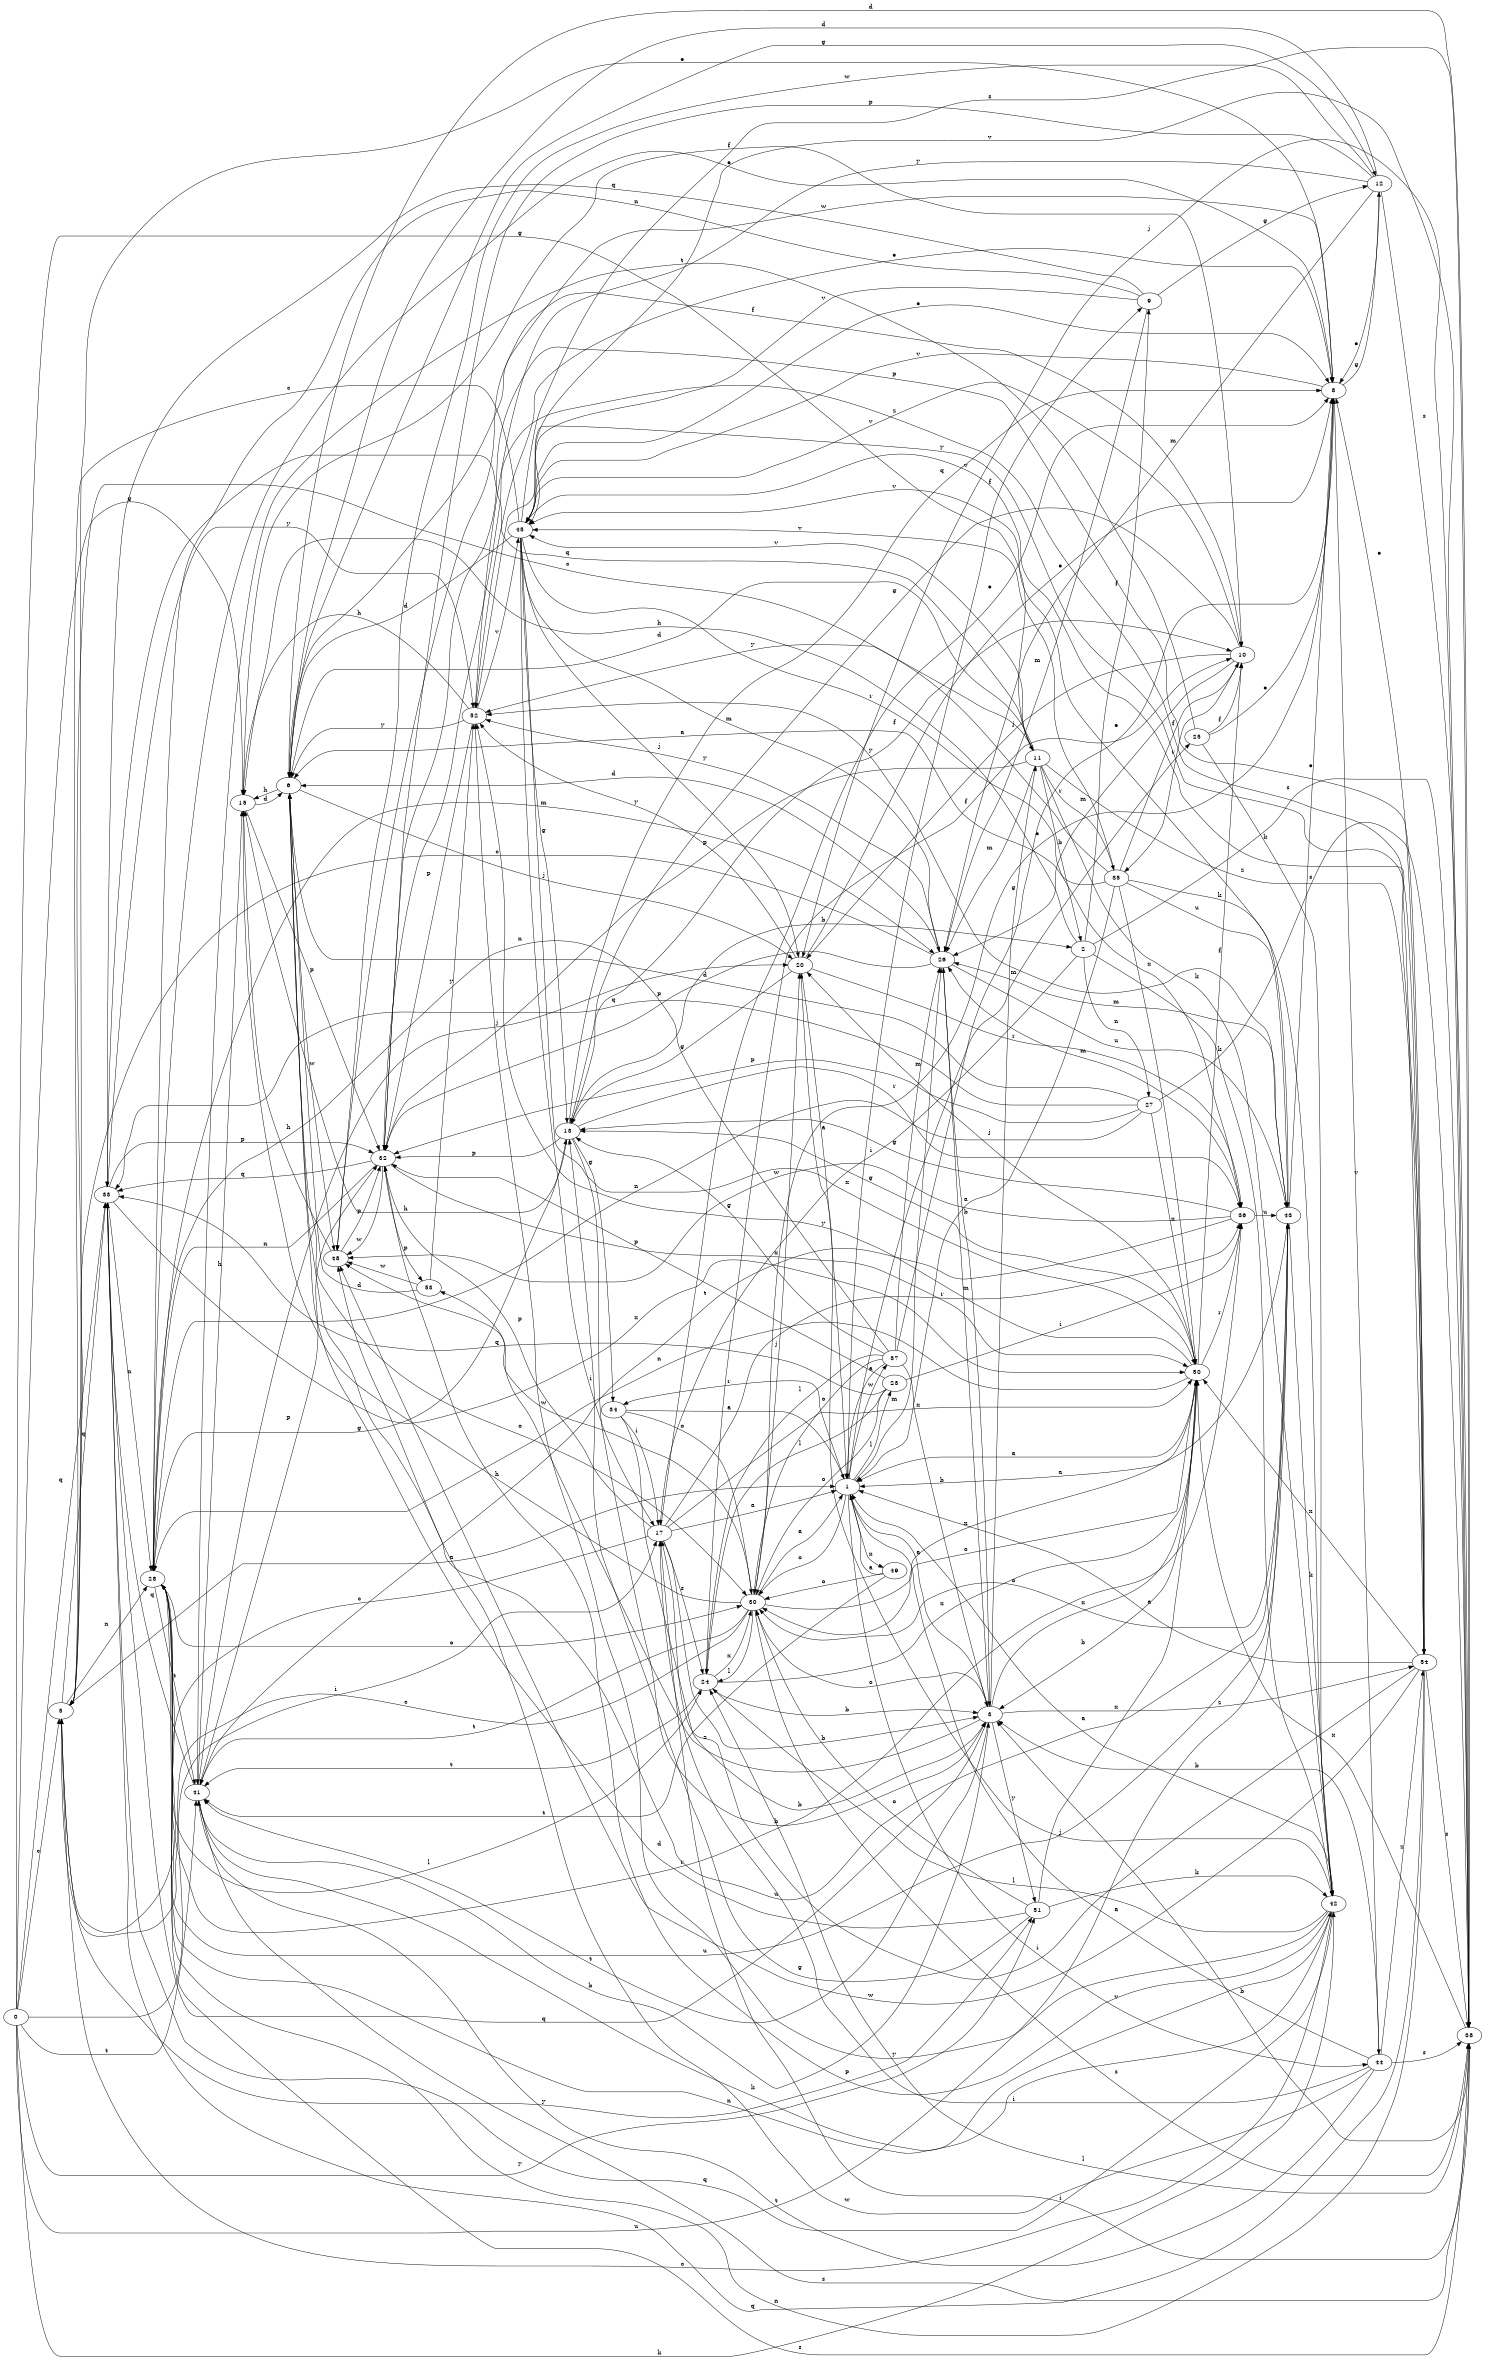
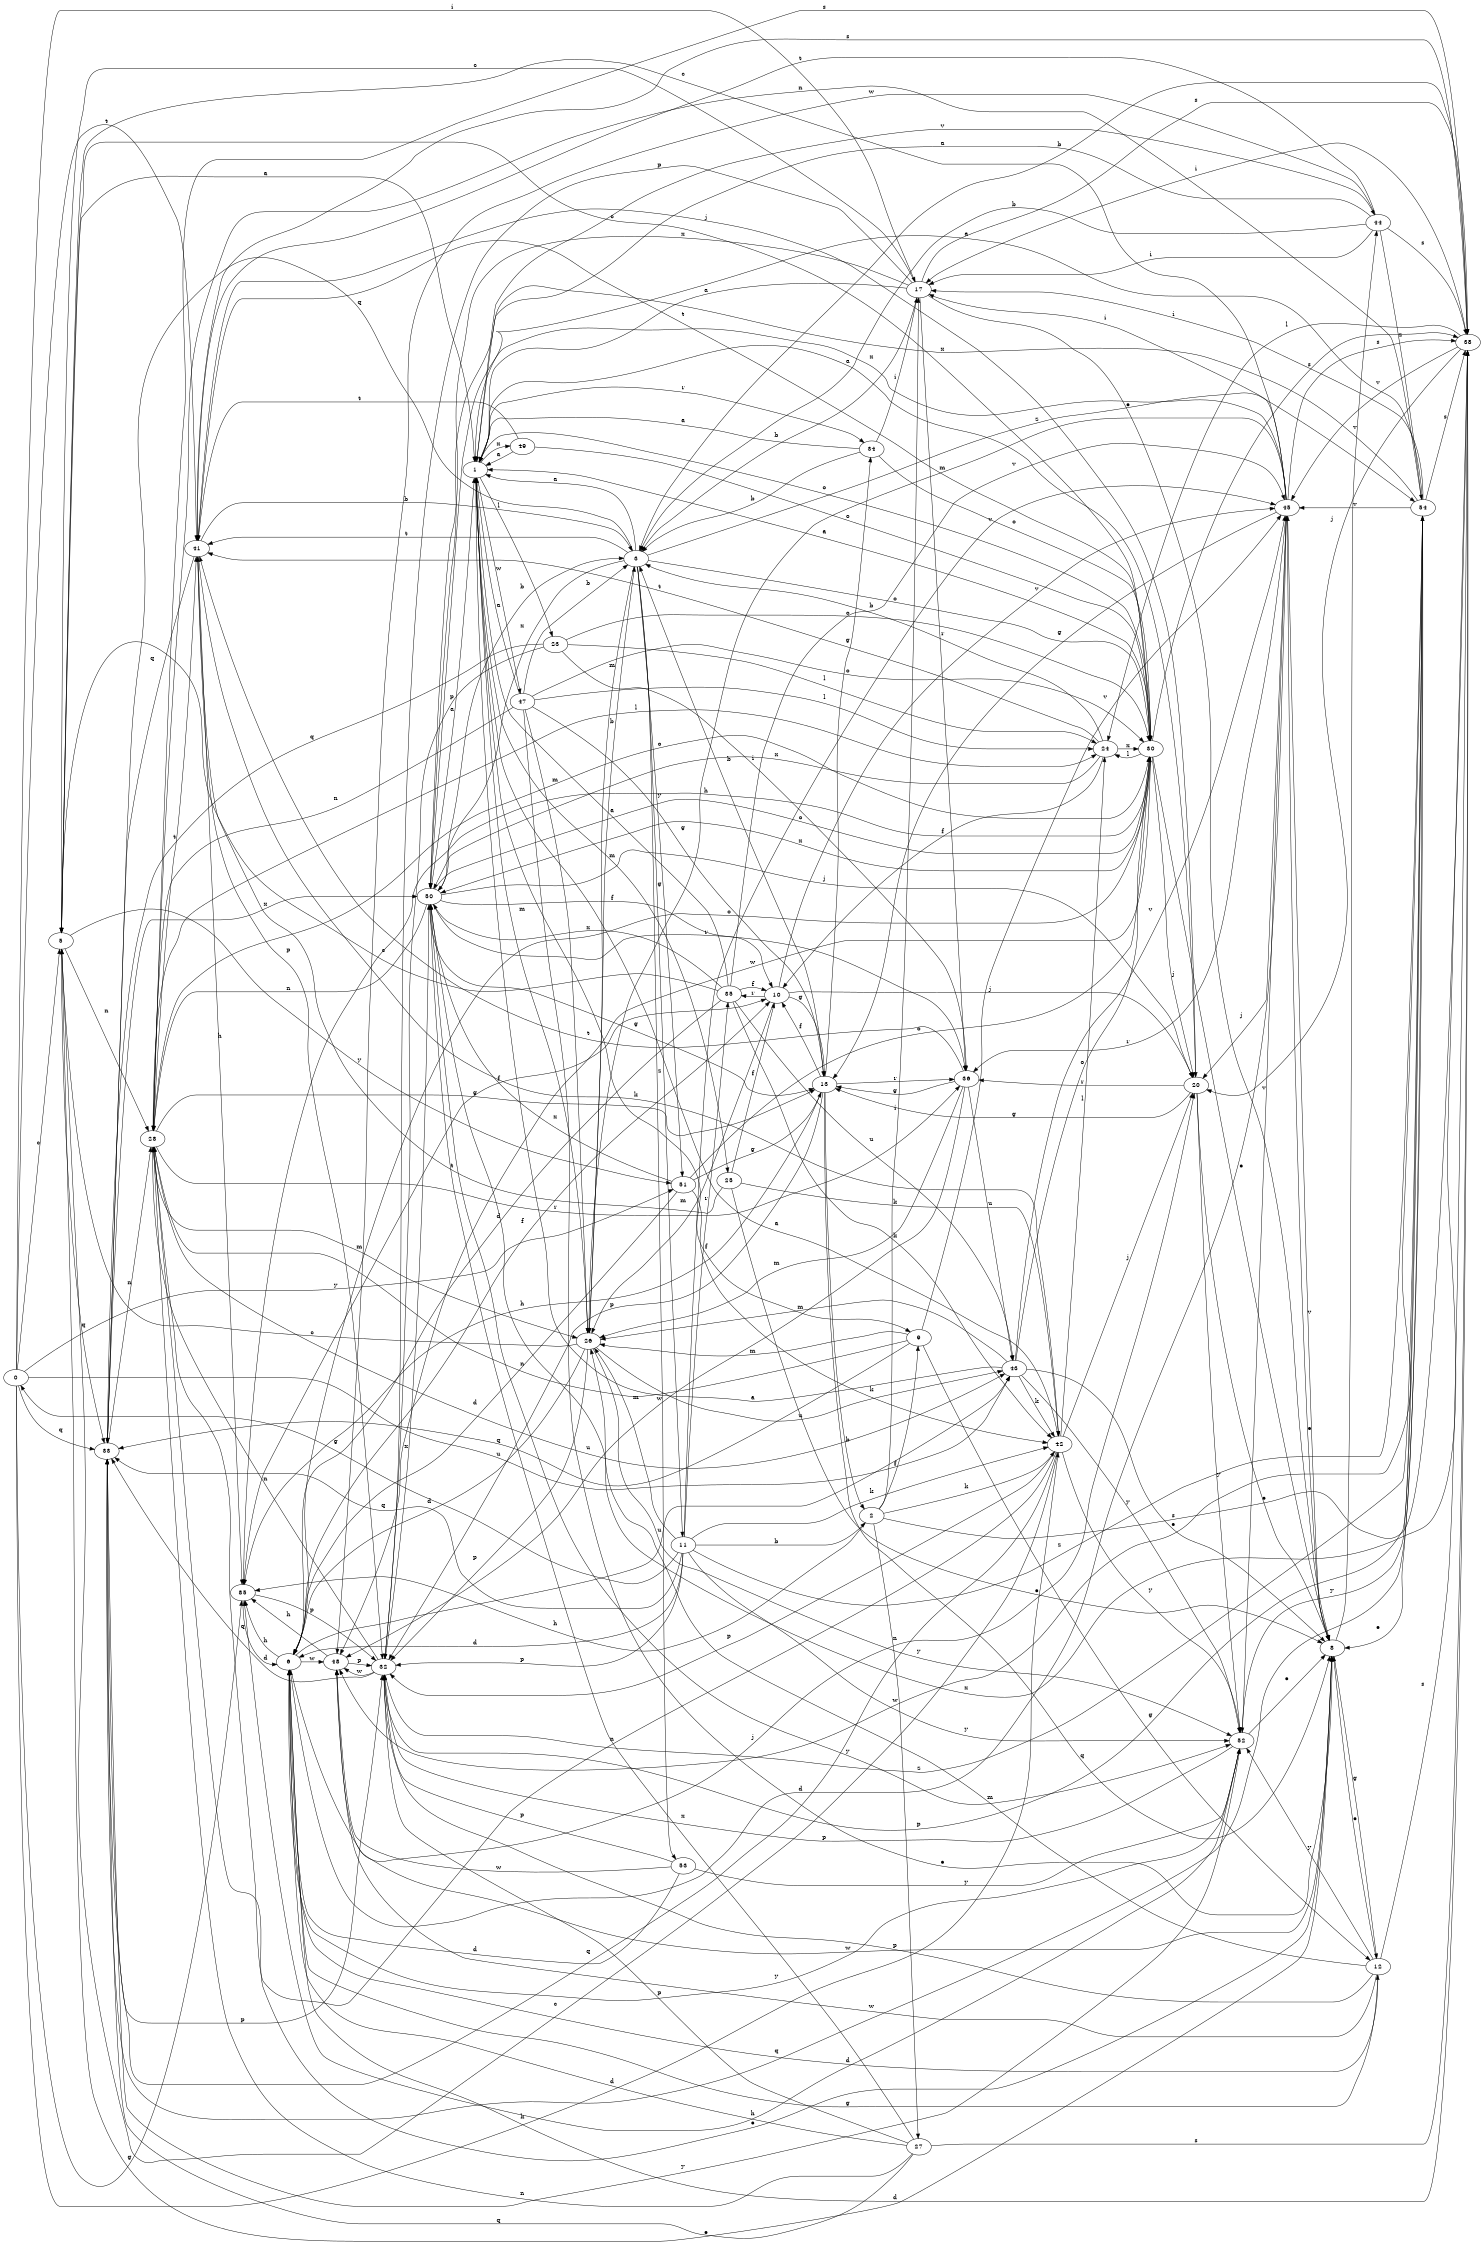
(34, 495) -> (360, 1464)
(682, 733) -> (499, 1216)
(243, 803) -> (243, 1593)
(395, 1224) -> (487, 1812)
(895, 1358) -> (522, 702)
(685, 1605) -> (1244, 102)
